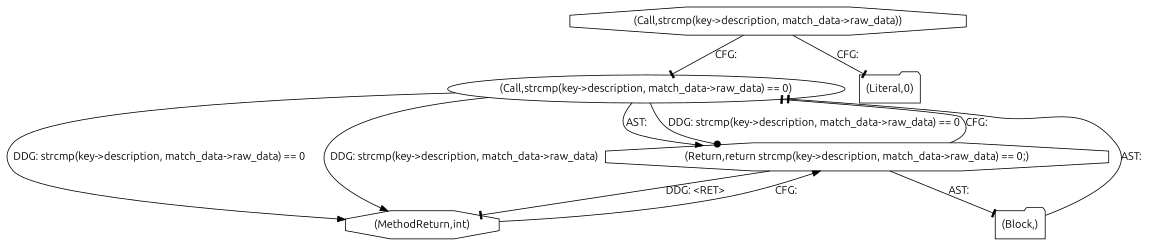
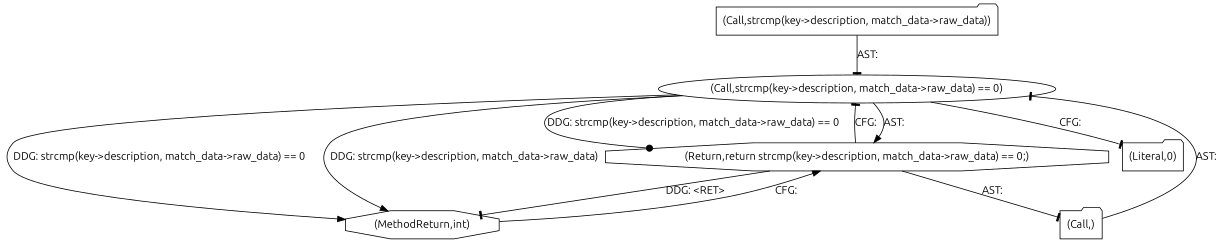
(768, 21) -> (857, 21)
(827, 54) -> (1025, 121)
(728, 55) -> (869, 55)
(1020, 225) -> (1081, 225)
